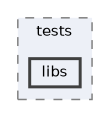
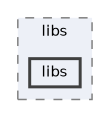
(55, 32) -> (55, 32)
